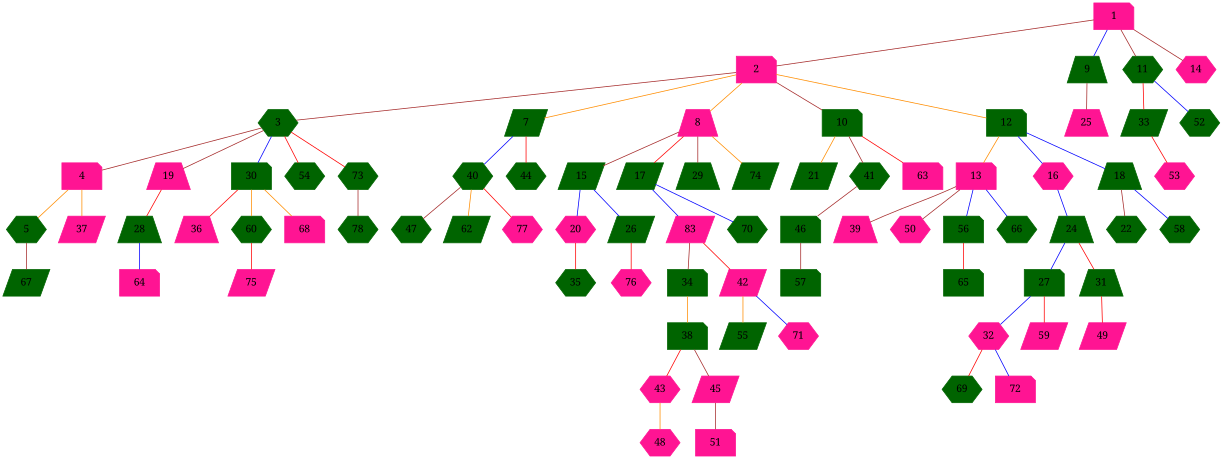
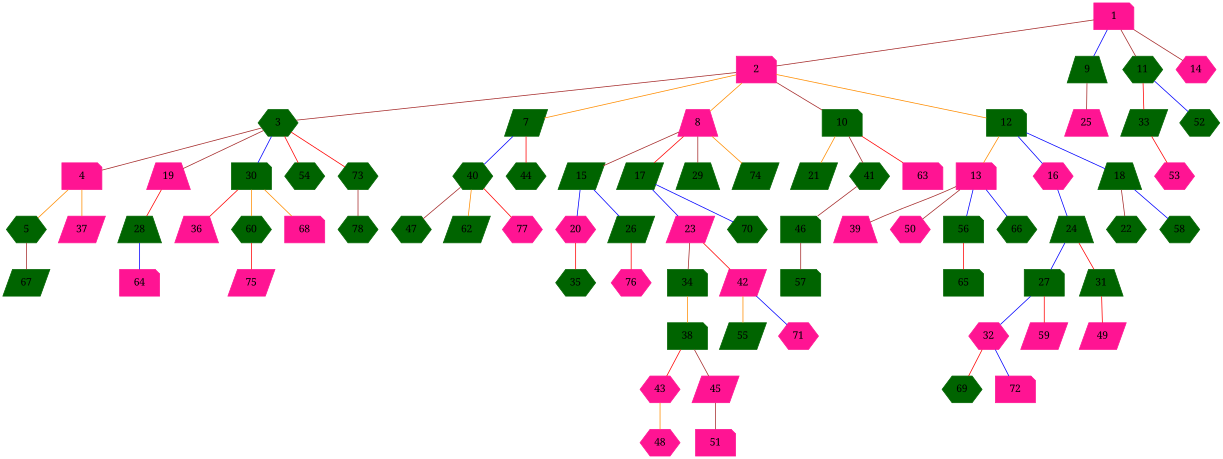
(690, 229) -> (690, 229)
